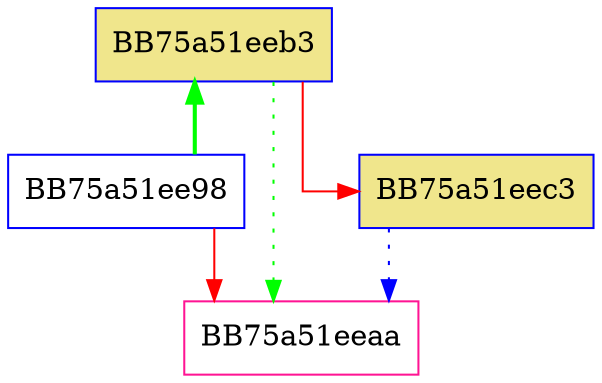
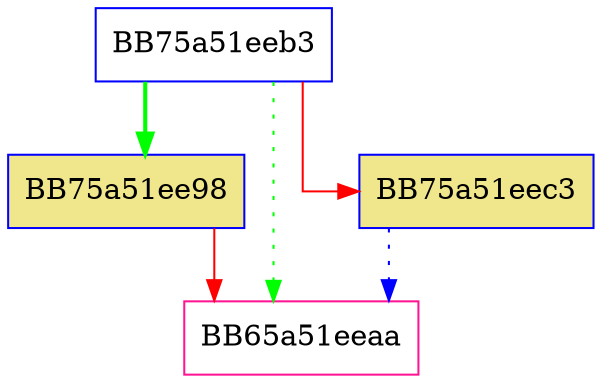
(214, 45) -> (214, 45)
(195, 129) -> (145, 108)
(126, 191) -> (126, 191)
(301, 338) -> (301, 338)
